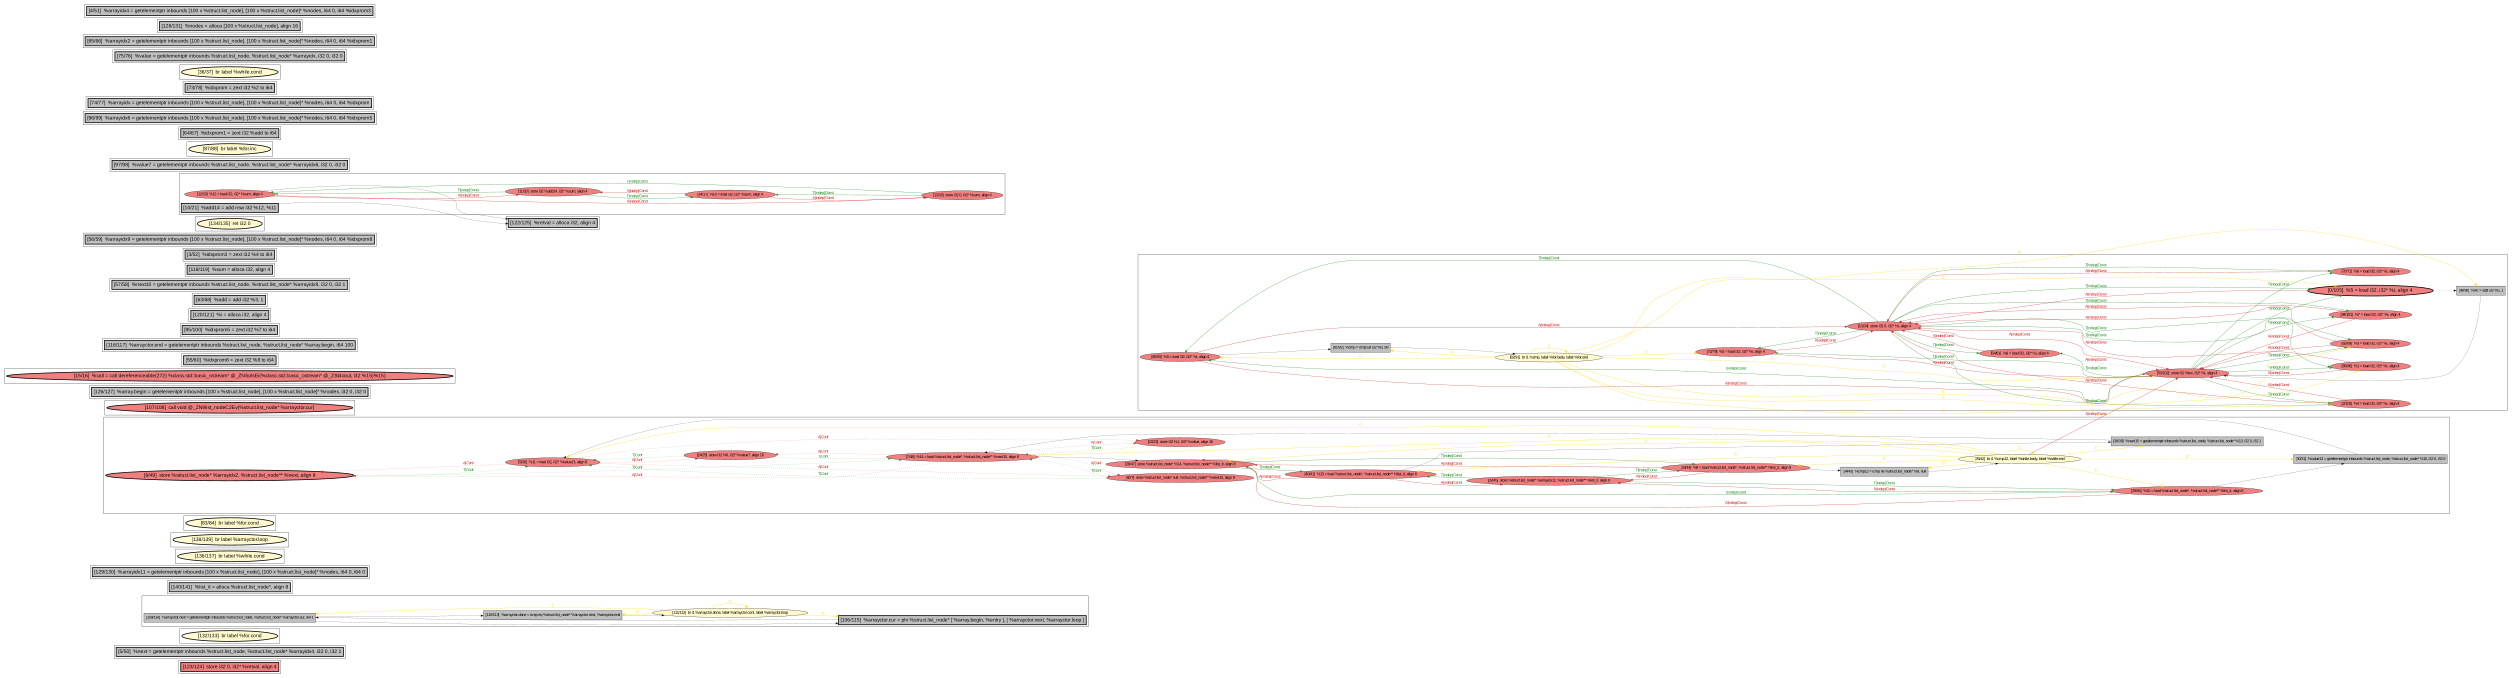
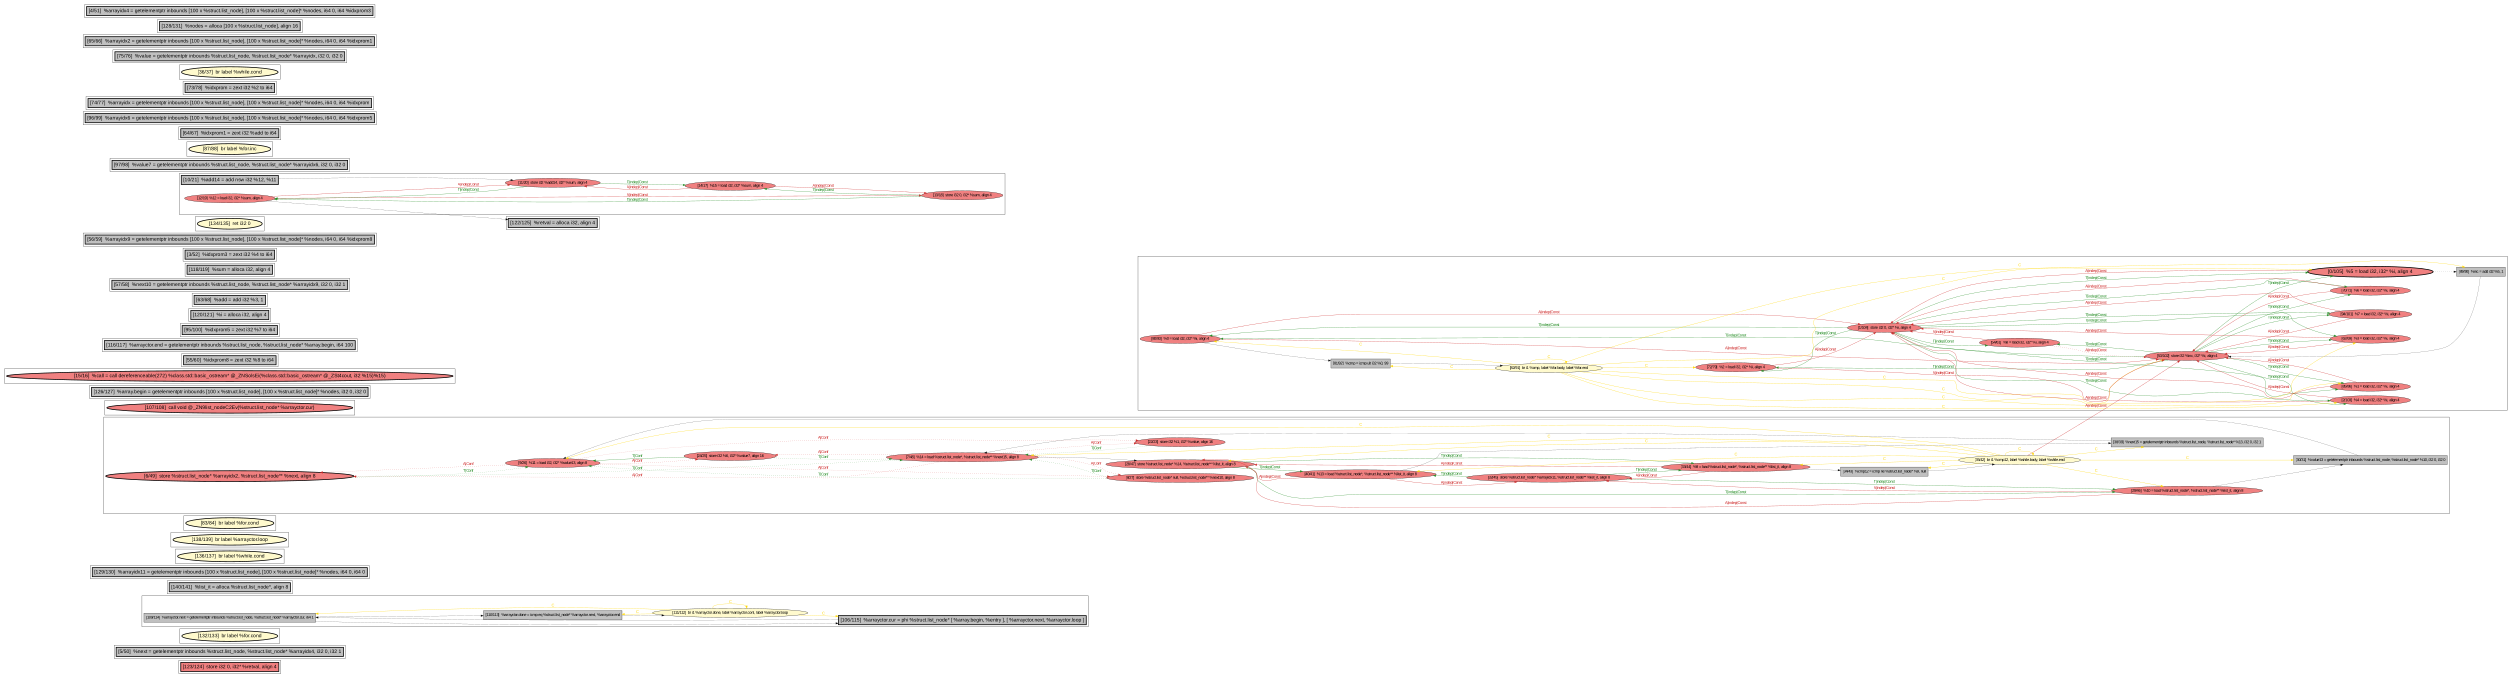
(393, 205) -> (395, 178)
(2043, 339) -> (2258, 308)
(640, 458) -> (640, 458)
